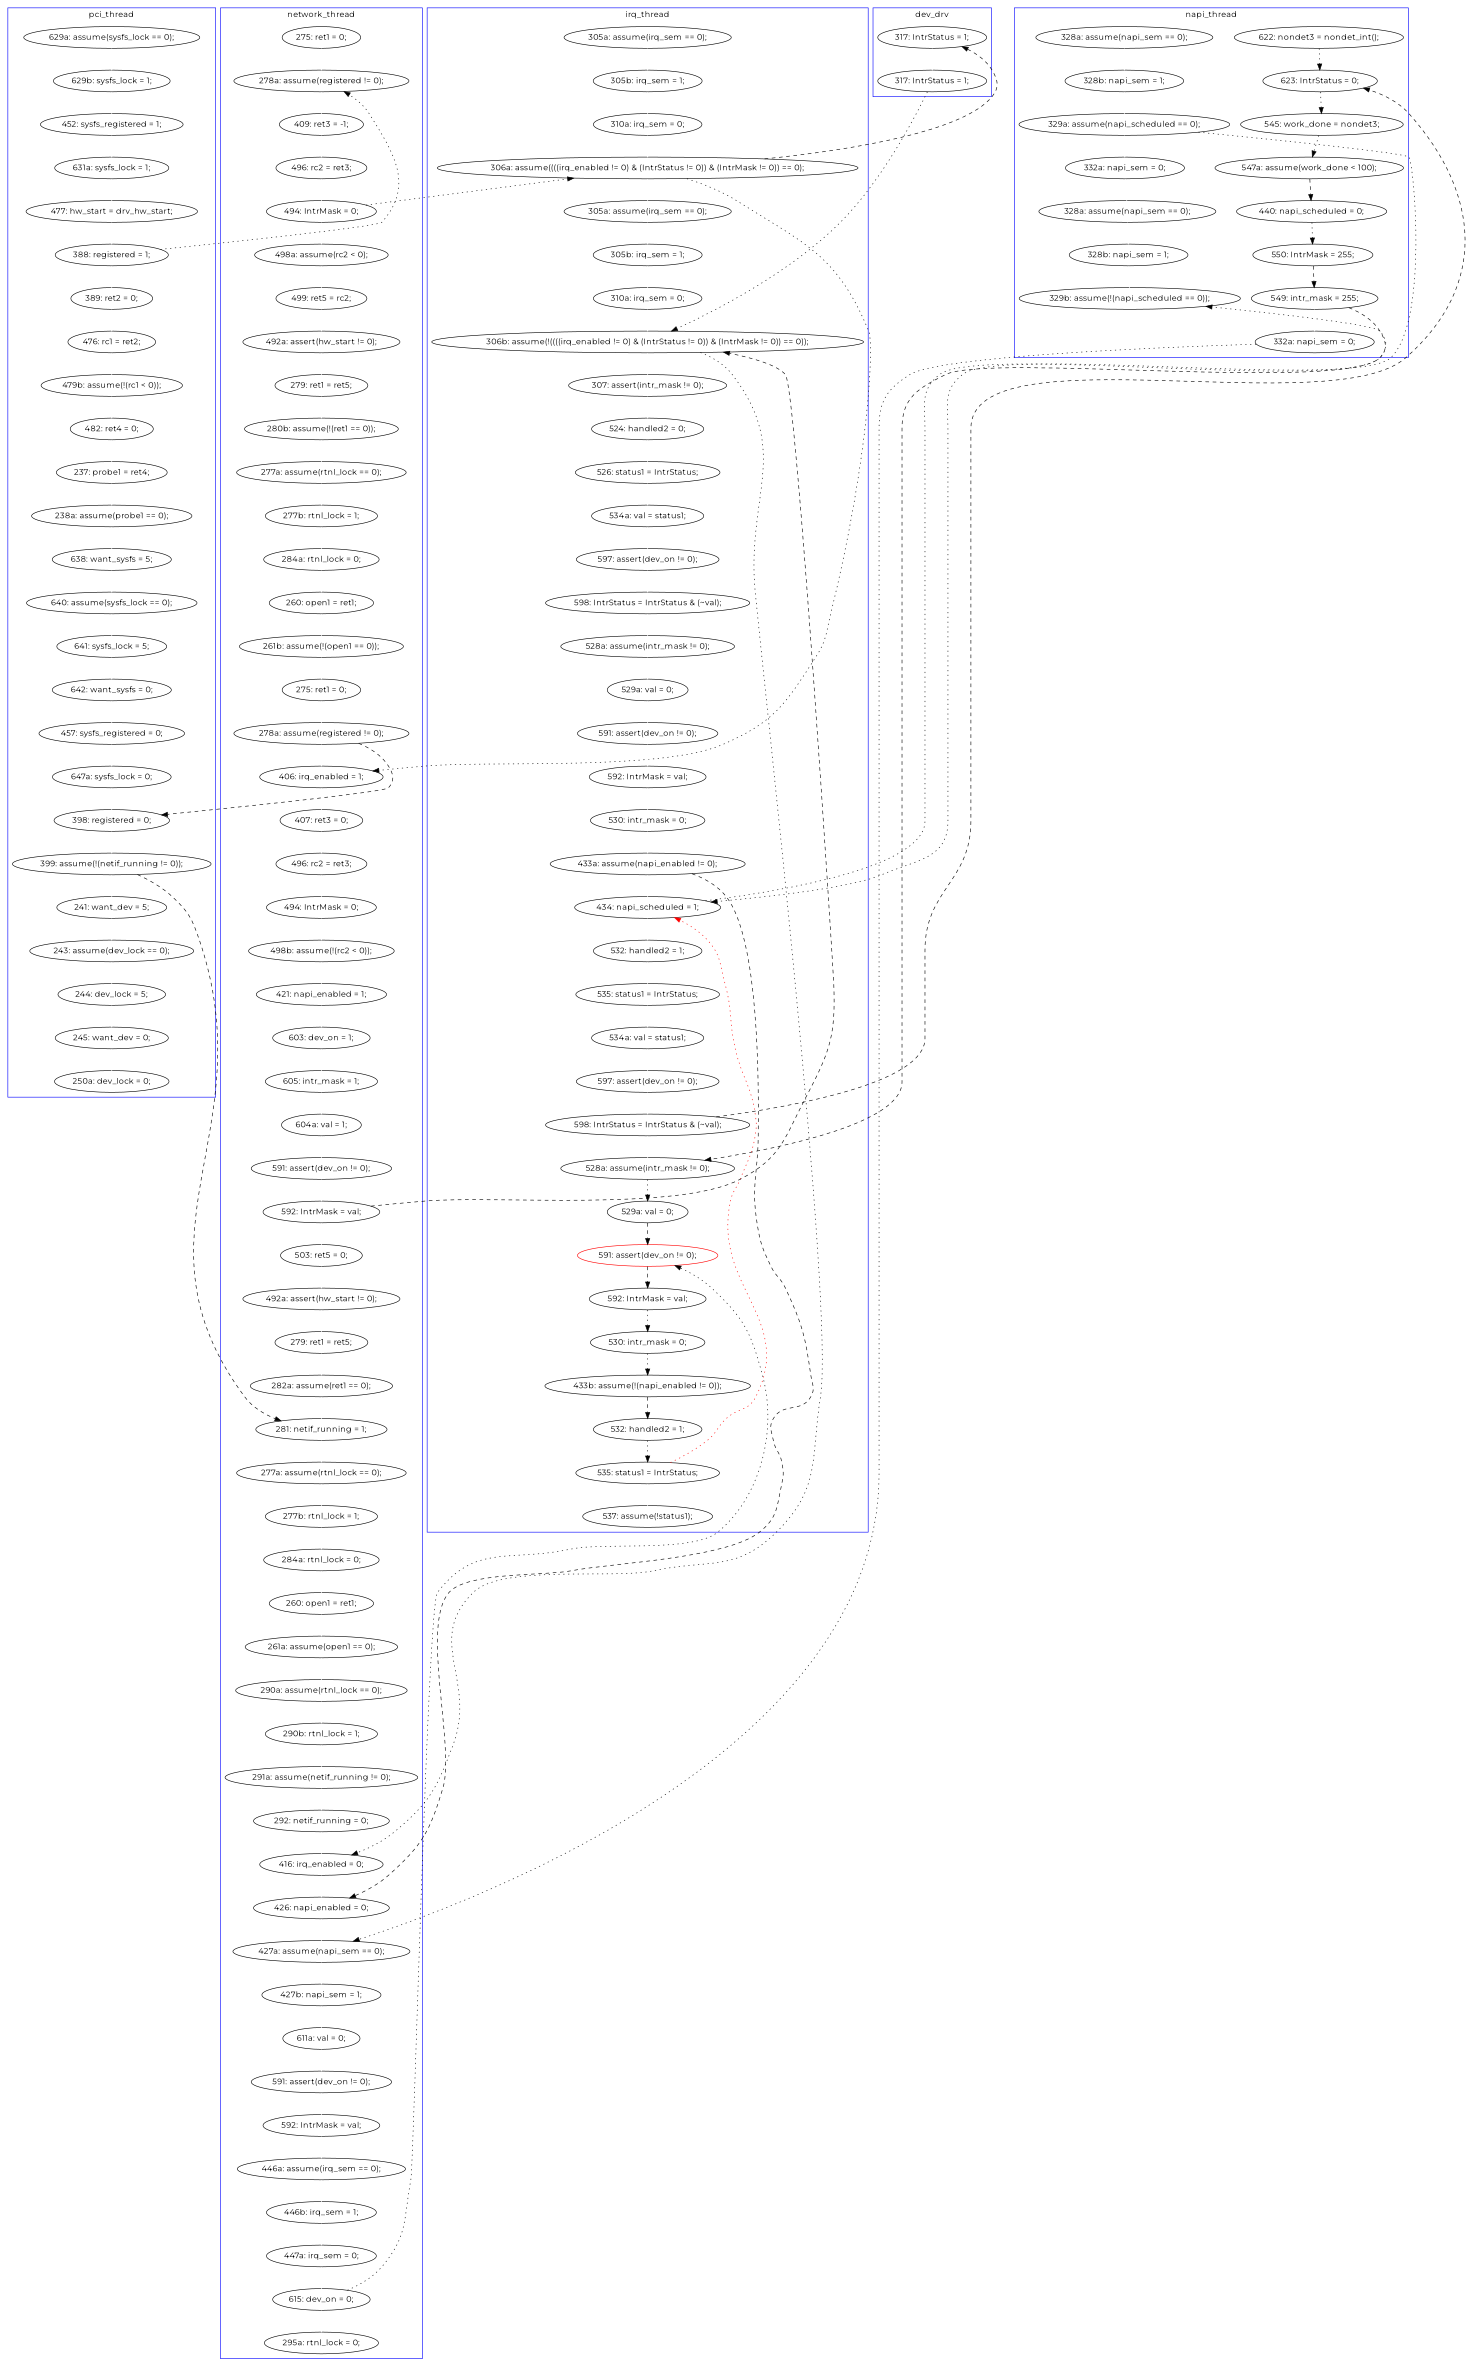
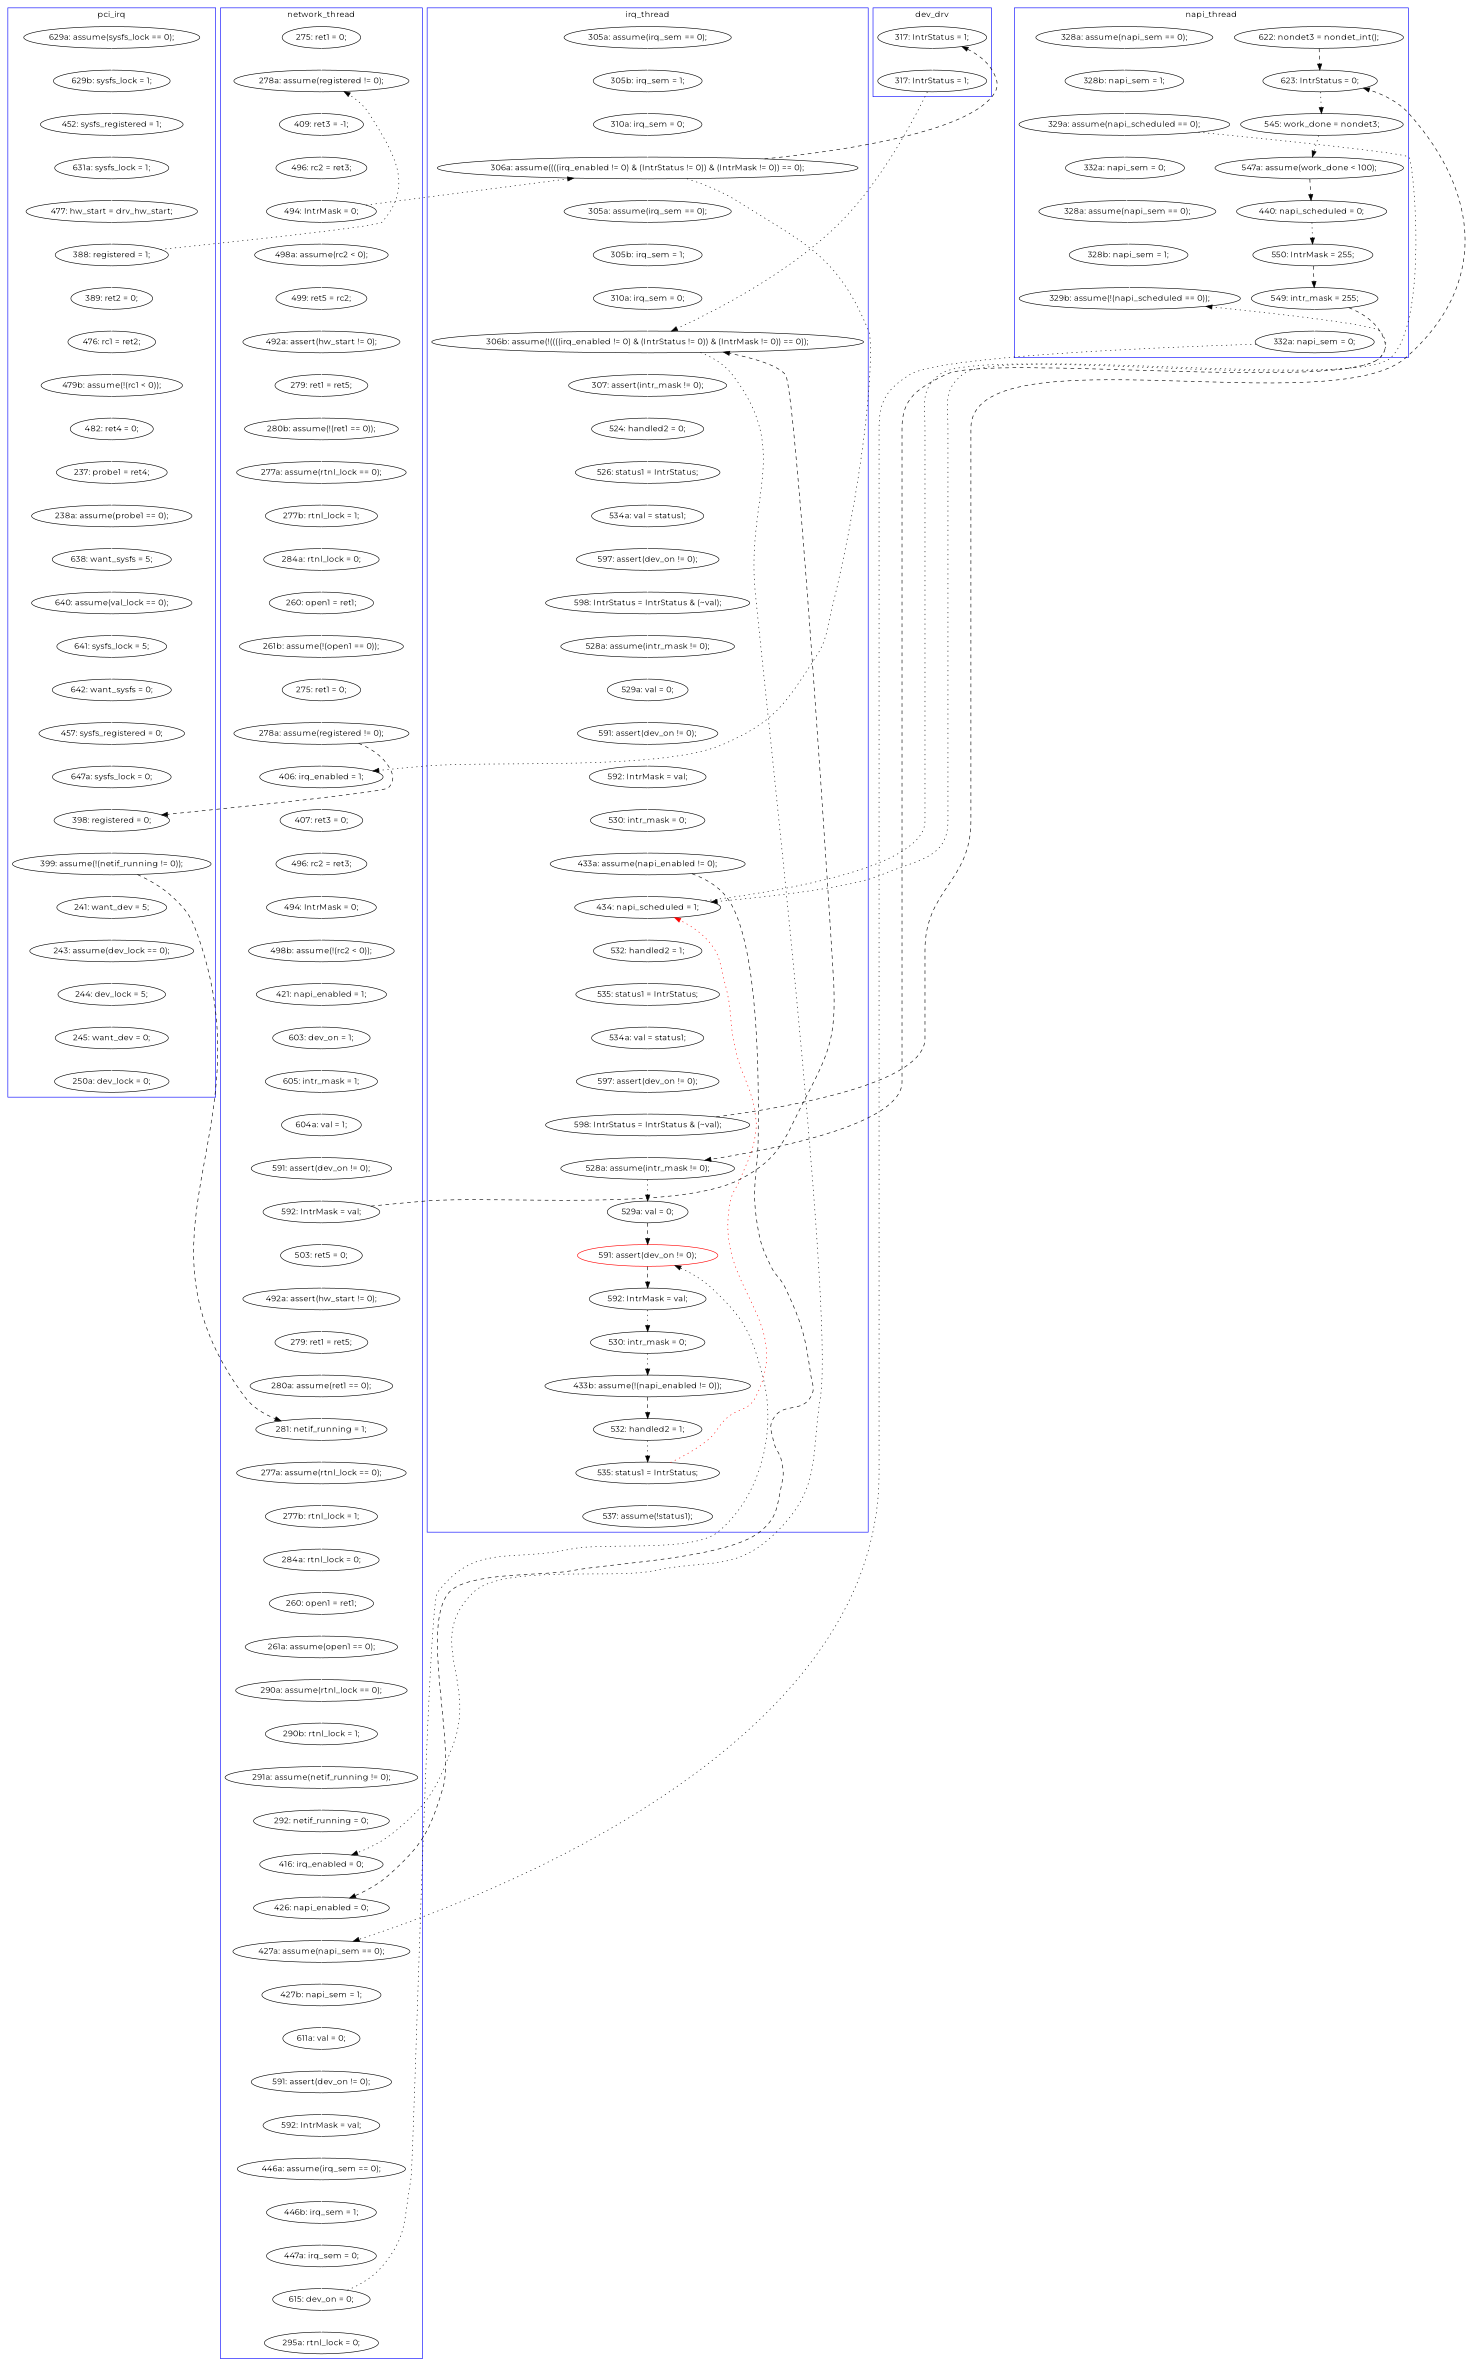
(112, 15) -> (112, 15)
(1319, 56) -> (1319, 56)
(112, 603) -> (112, 603)
(321, 1386) -> (321, 1386)
